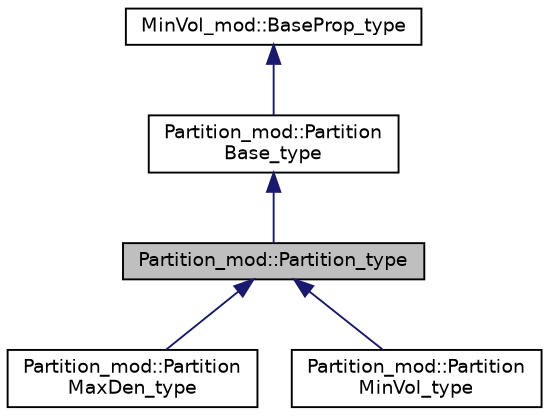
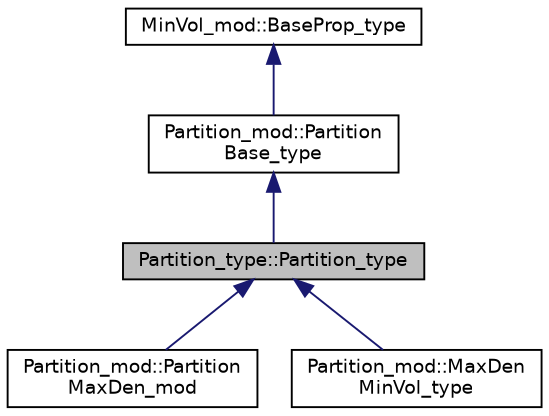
(274, 261) -> (274, 261)
(133, 379) -> (133, 379)
(417, 379) -> (417, 379)
